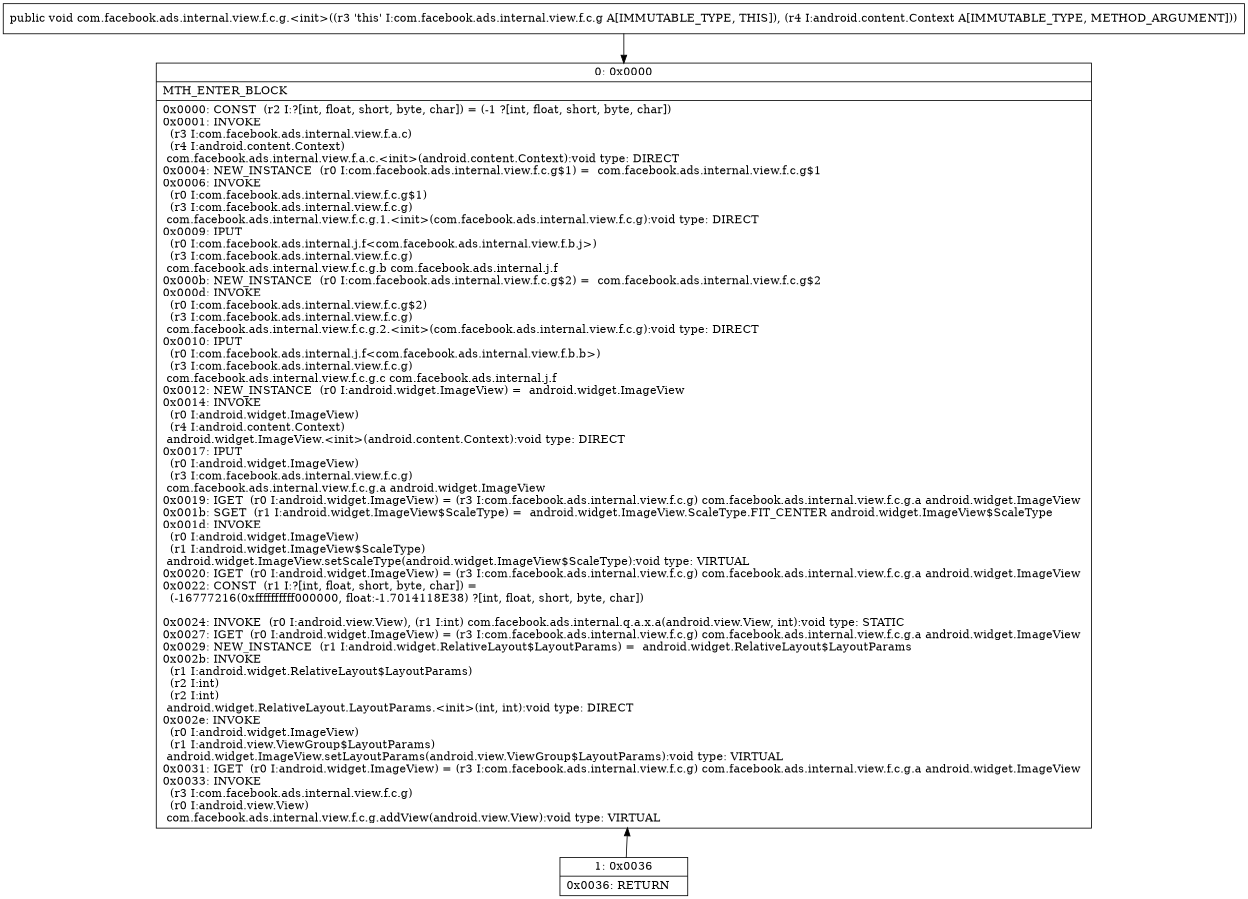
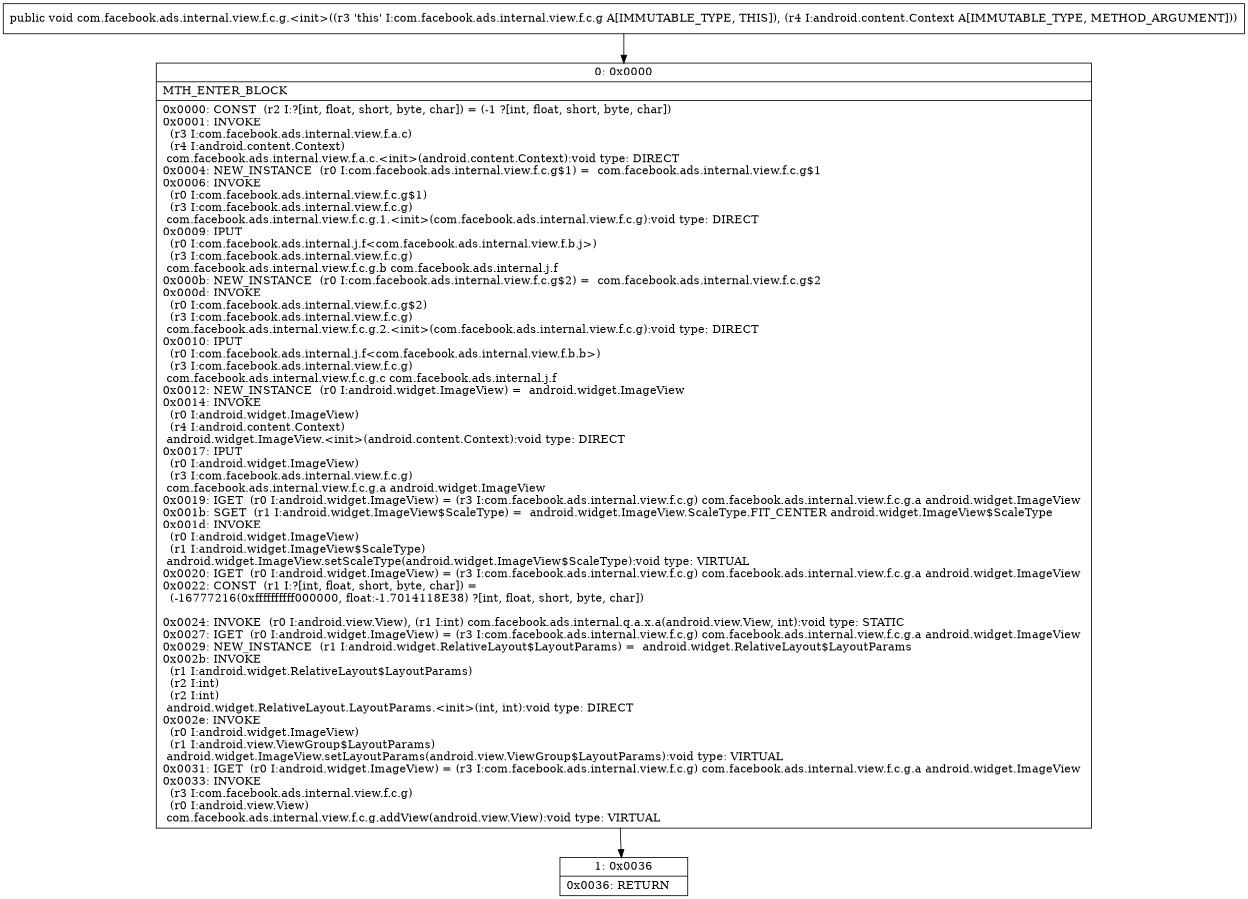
(627, 847) -> (621, 839)
